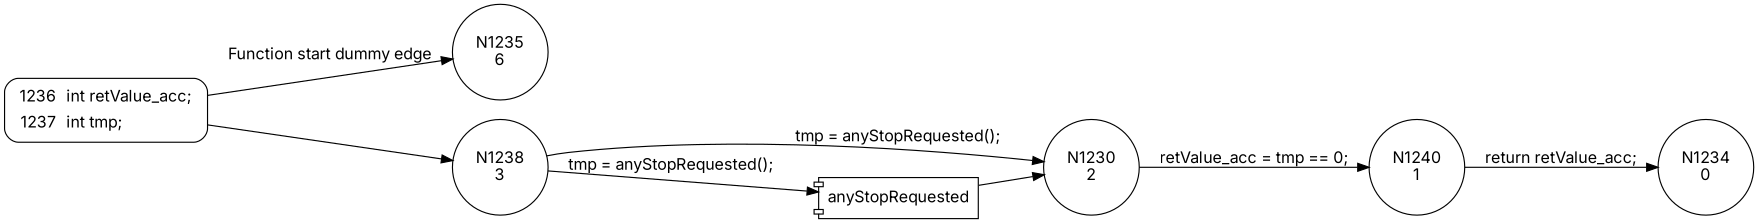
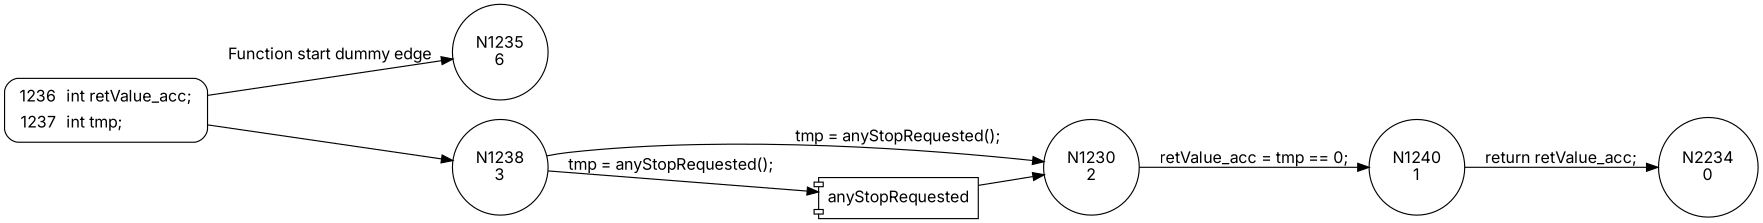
(1706, 167) -> (1708, 167)
